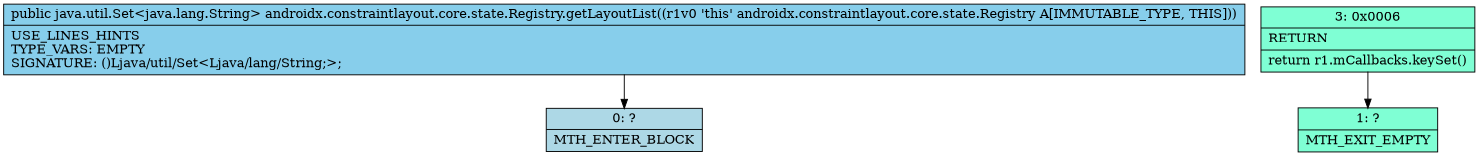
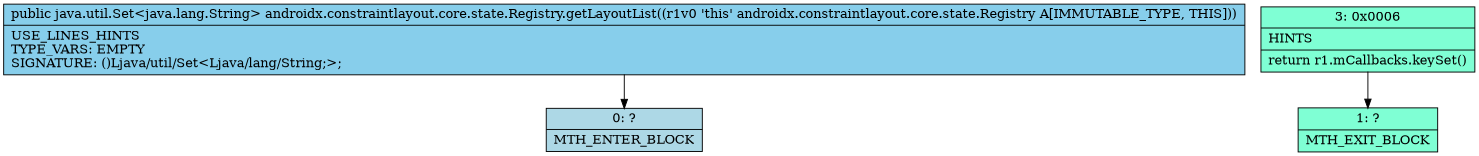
(1298, 39) -> (1291, 39)
(1368, 140) -> (1368, 140)
